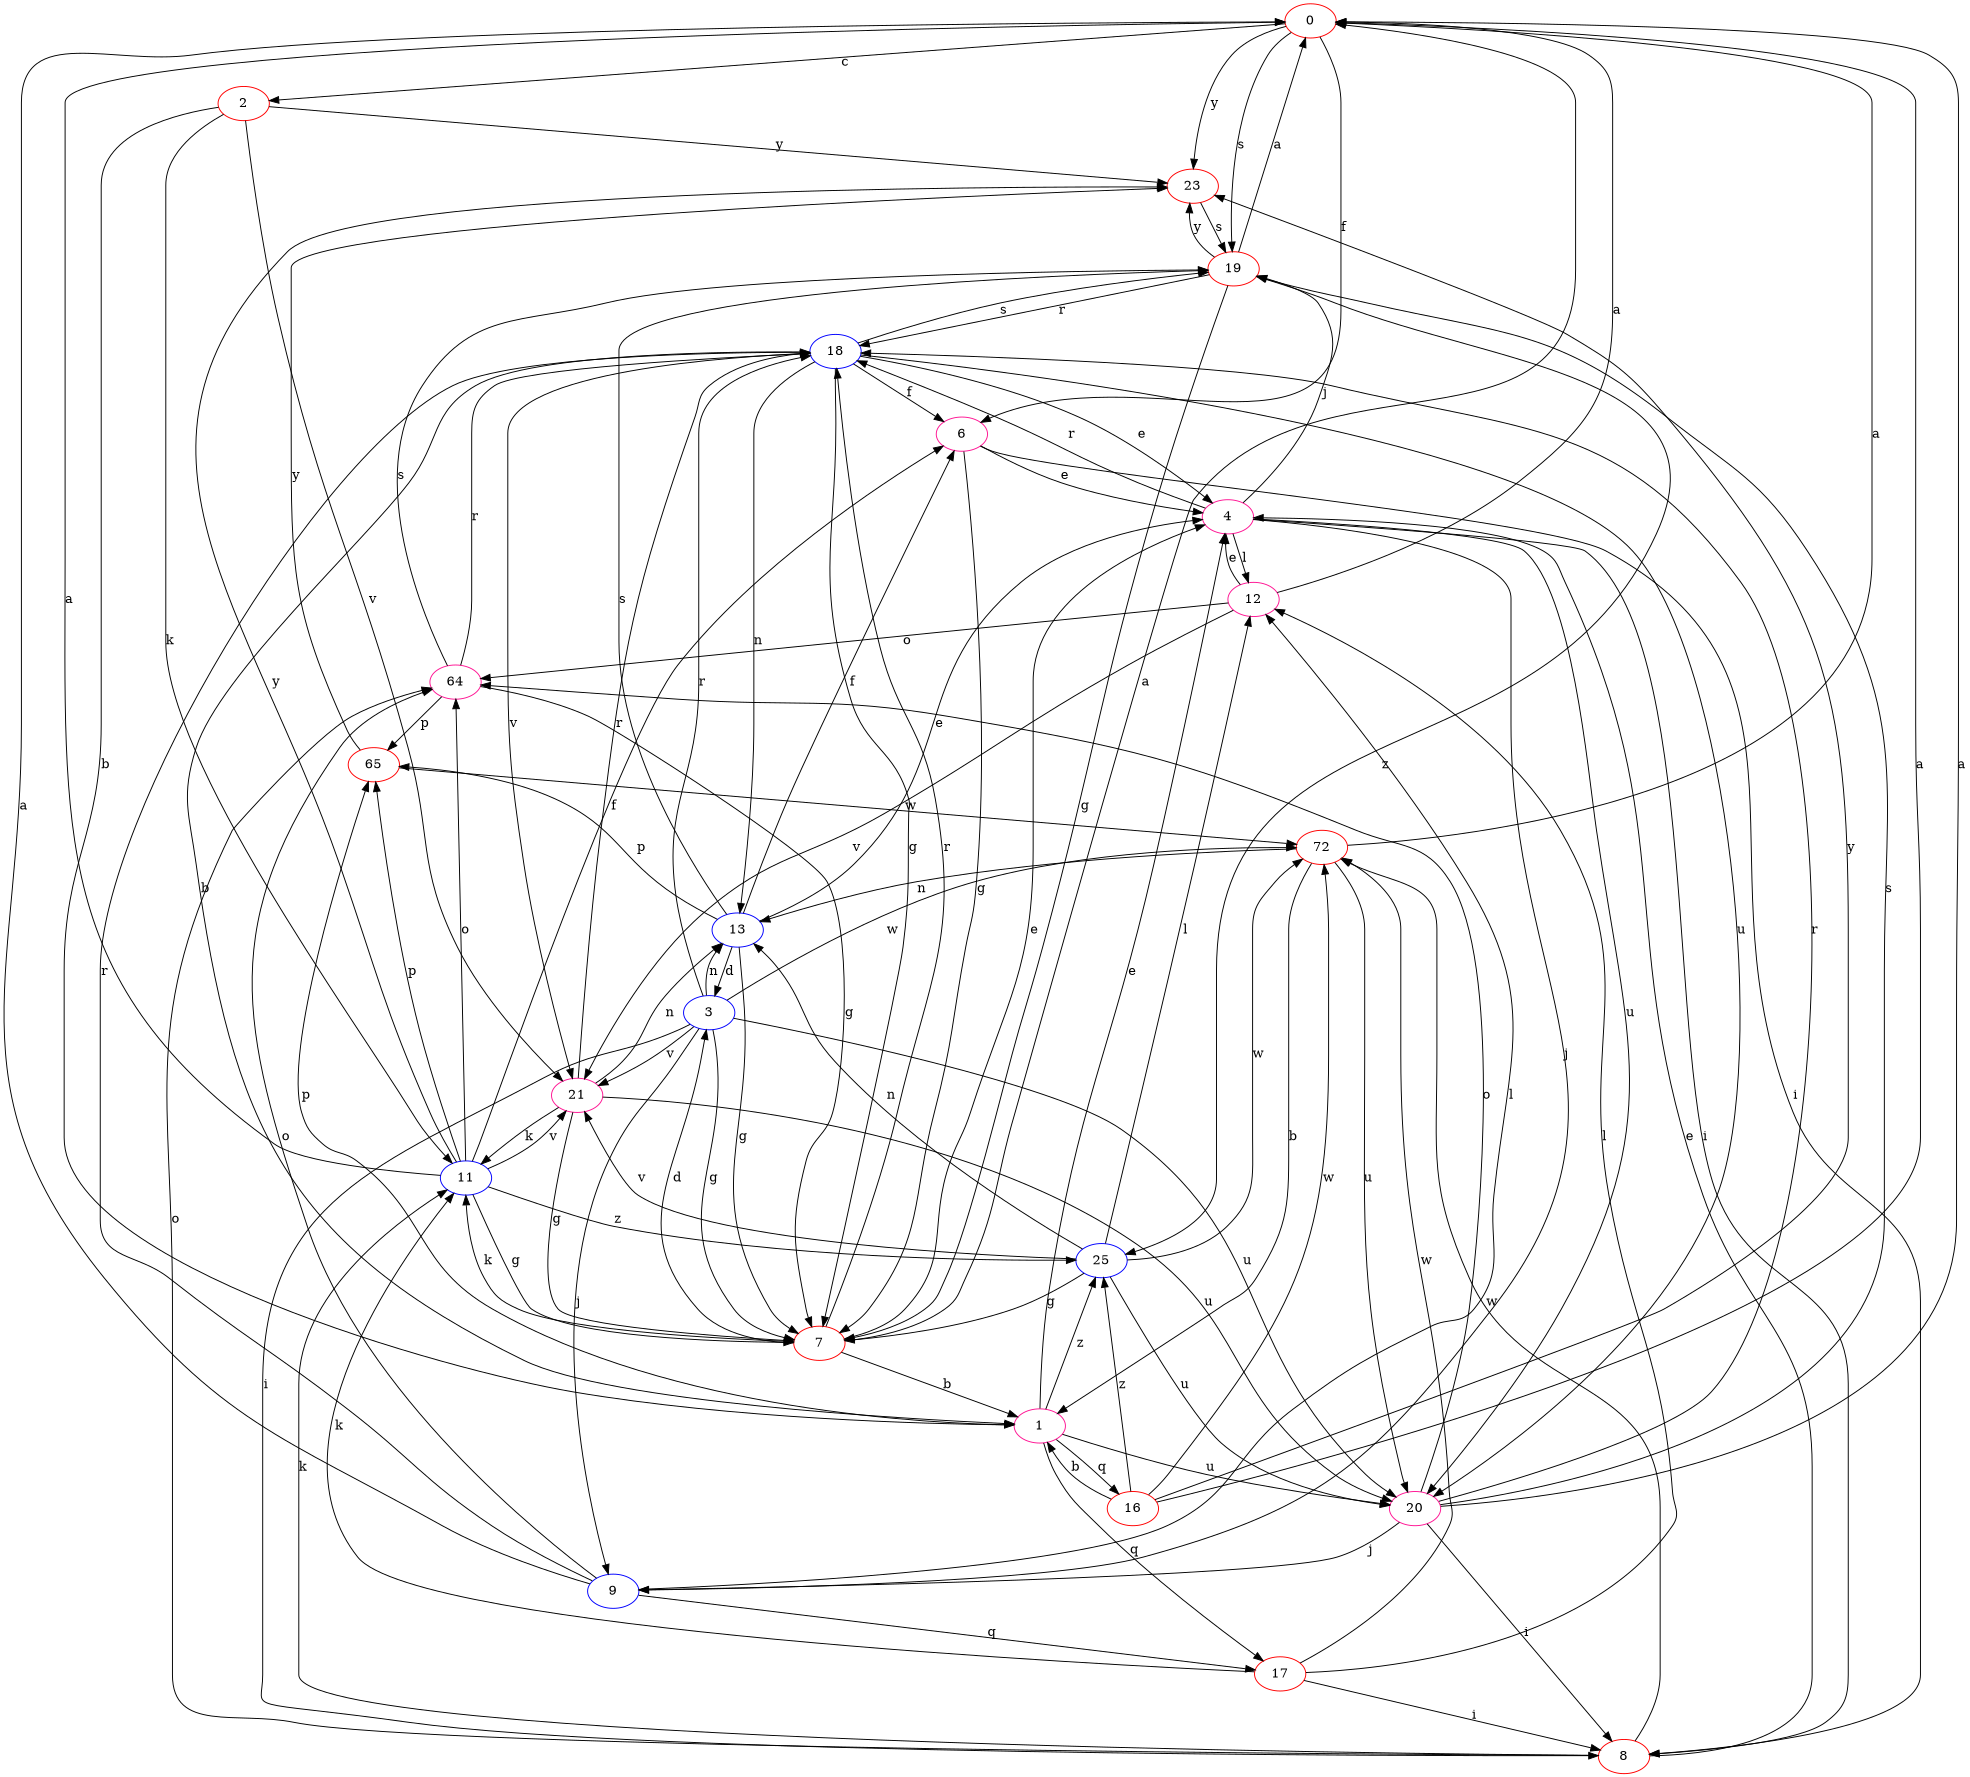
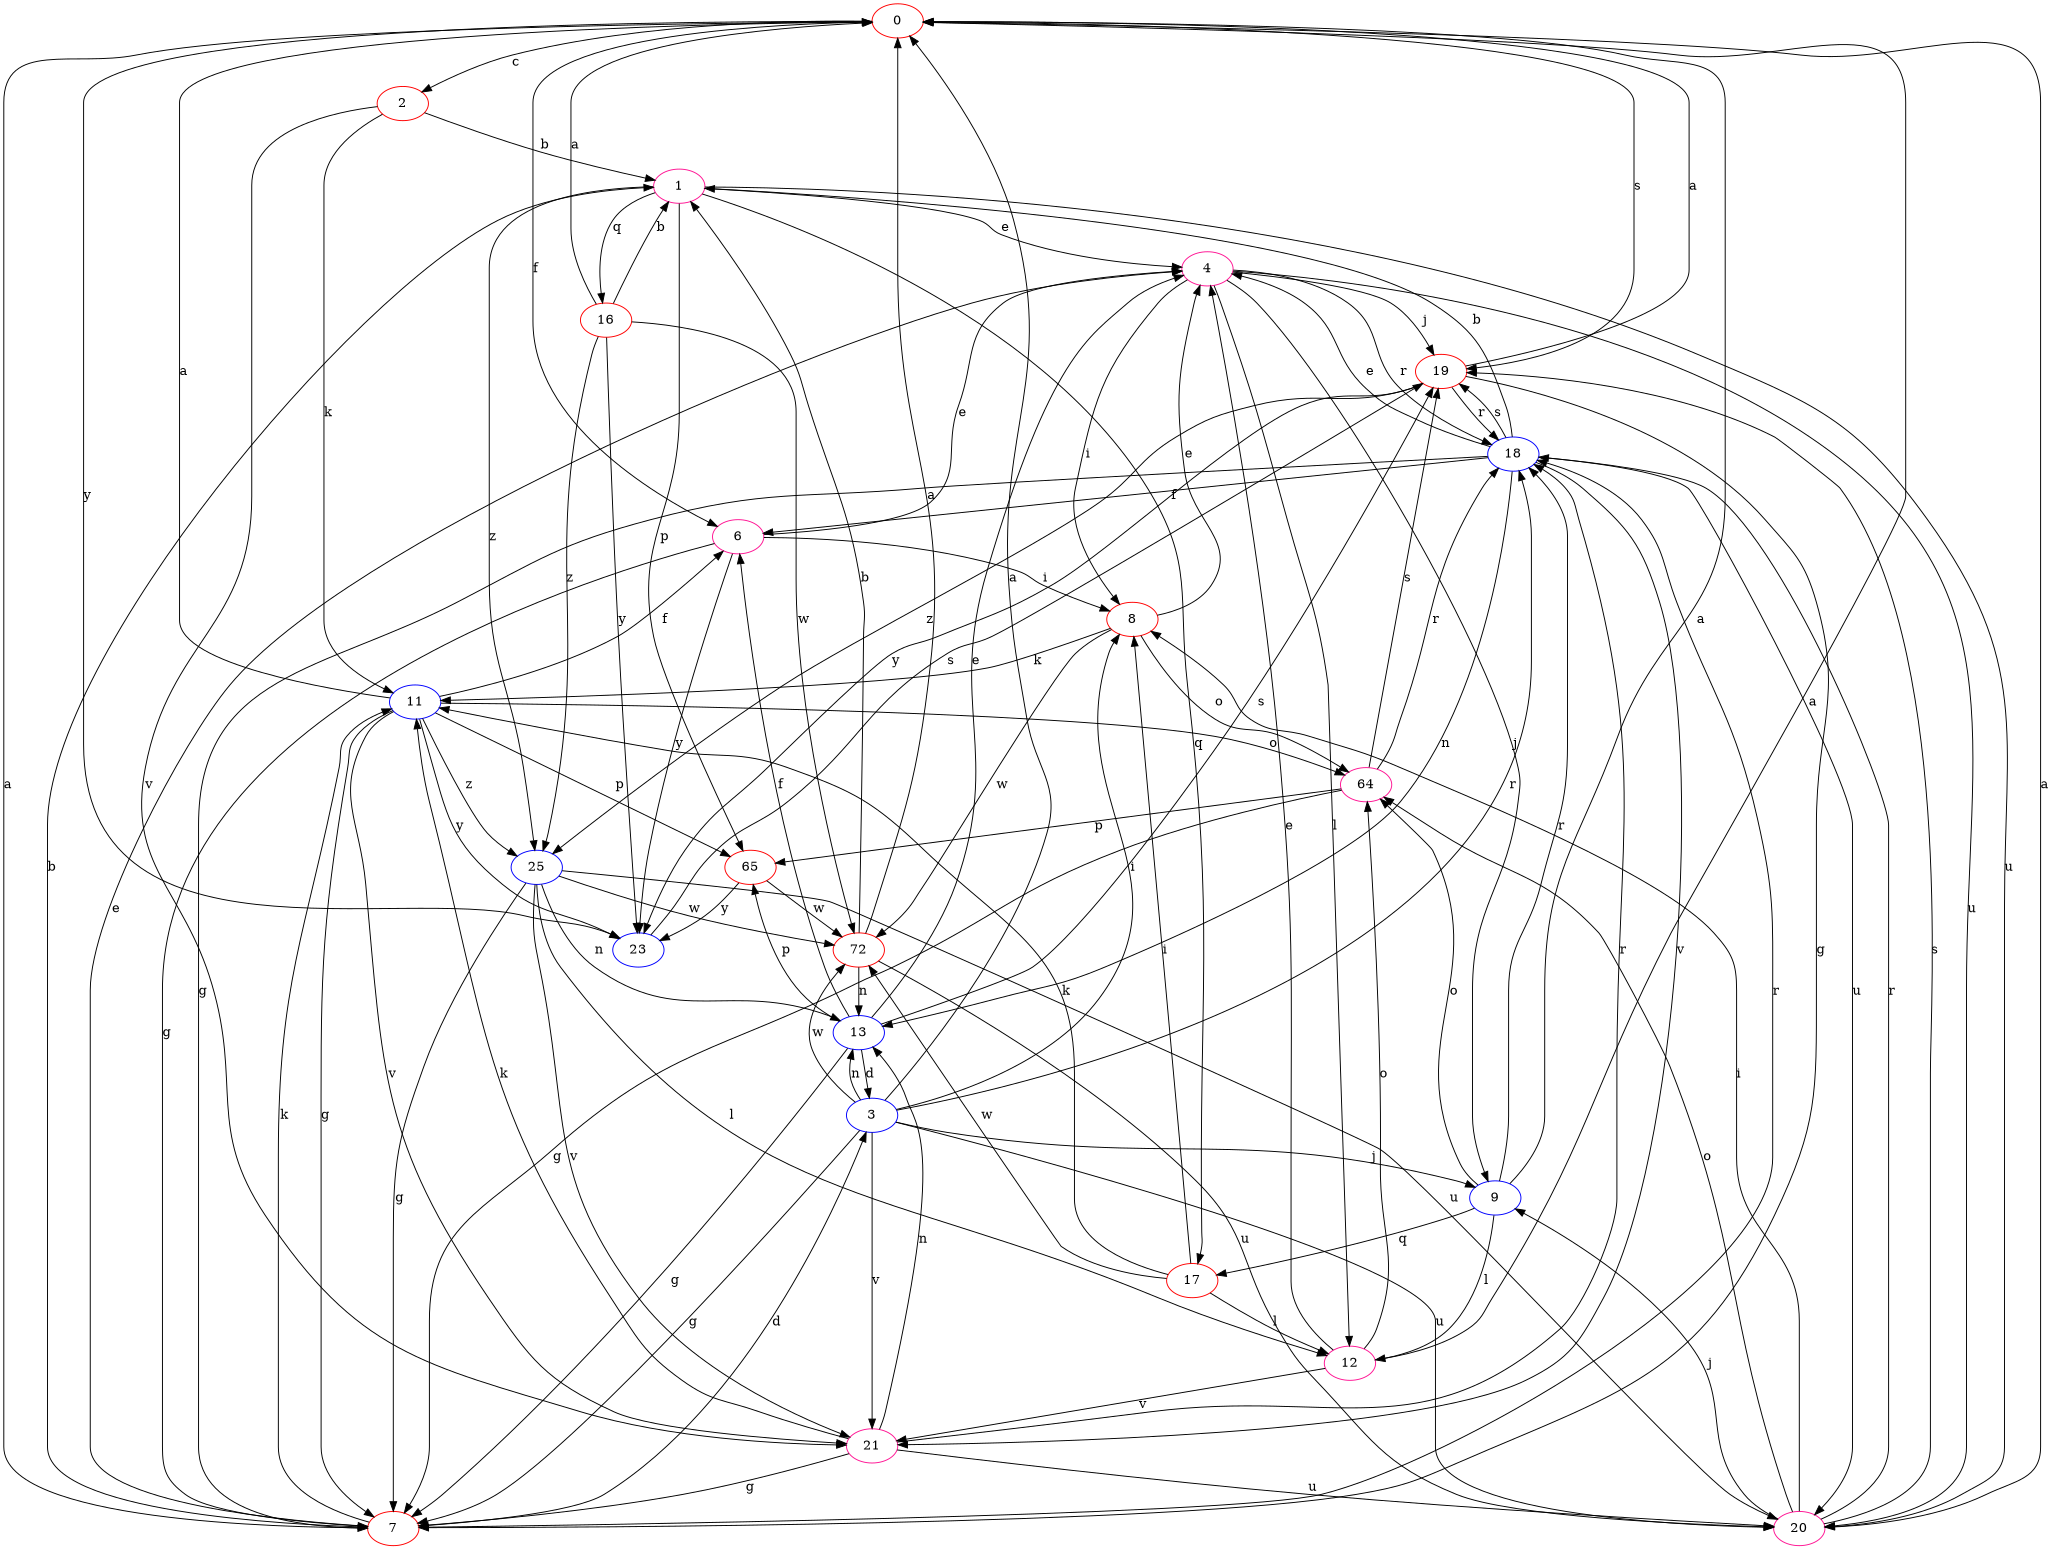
(713, 144) -> (676, 736)
(1193, 186) -> (638, 950)
none -> (1009, 584)
